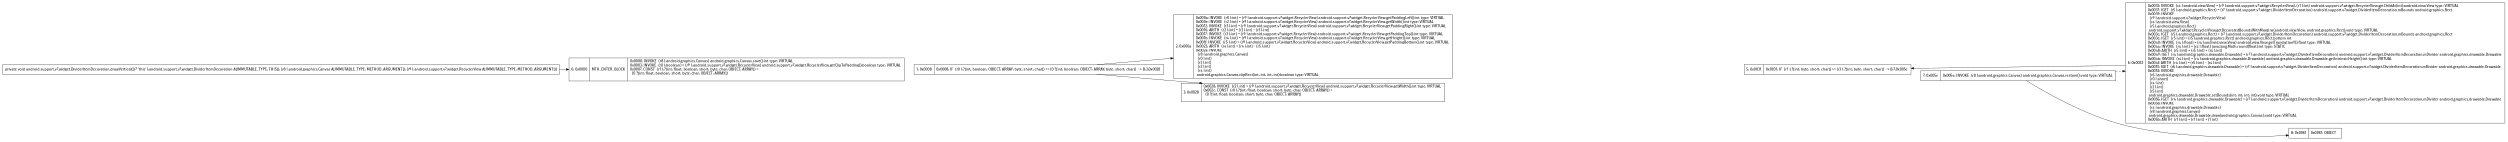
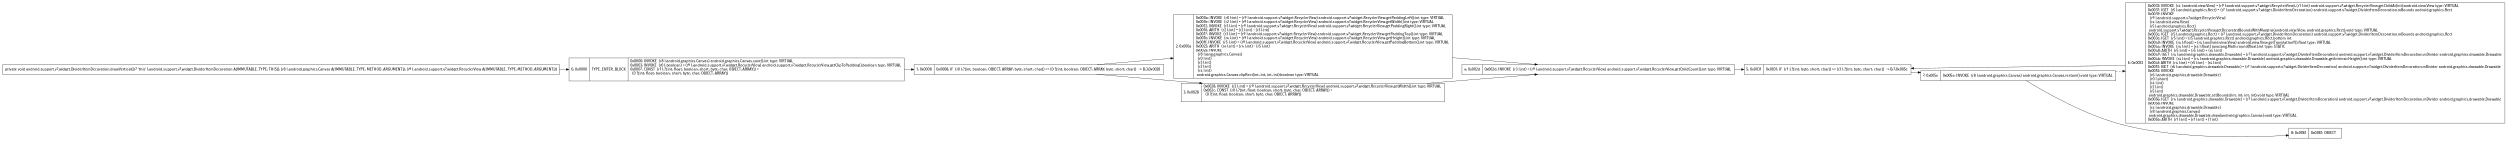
(1222, 54) -> (1219, 54)
(609, 69) -> (609, 69)
none -> (908, 69)
none -> (1598, 69)
none -> (1915, 72)
